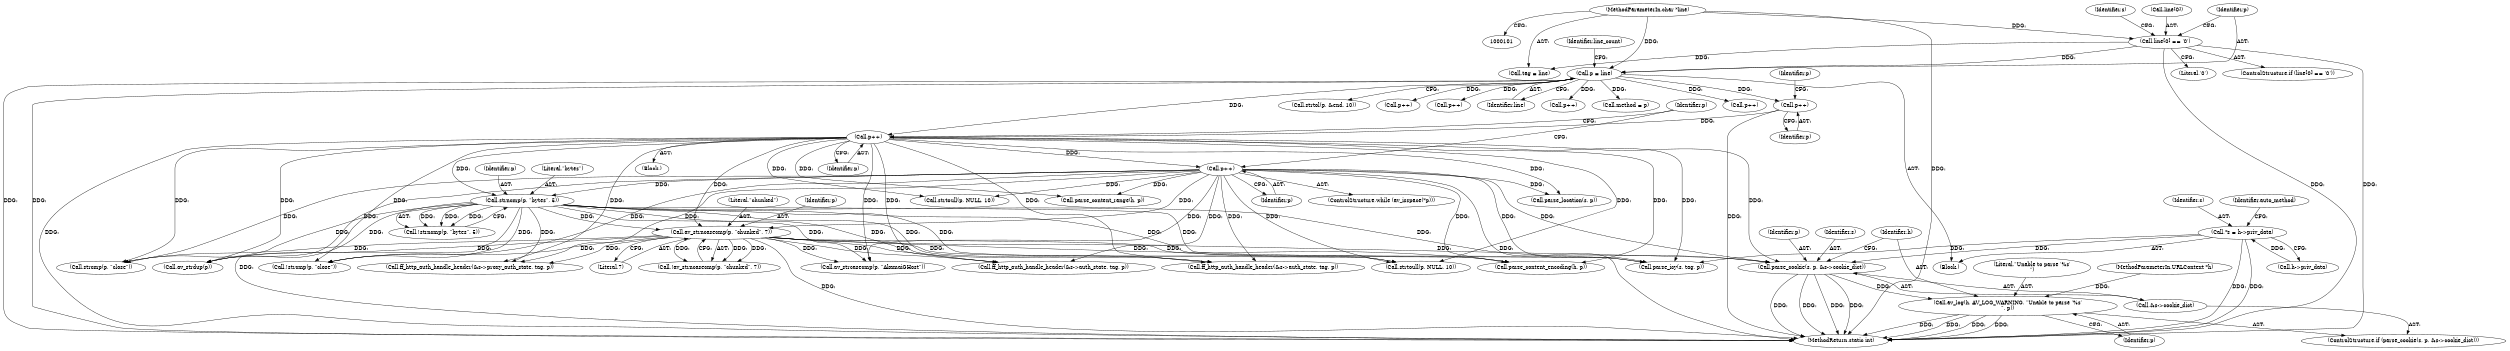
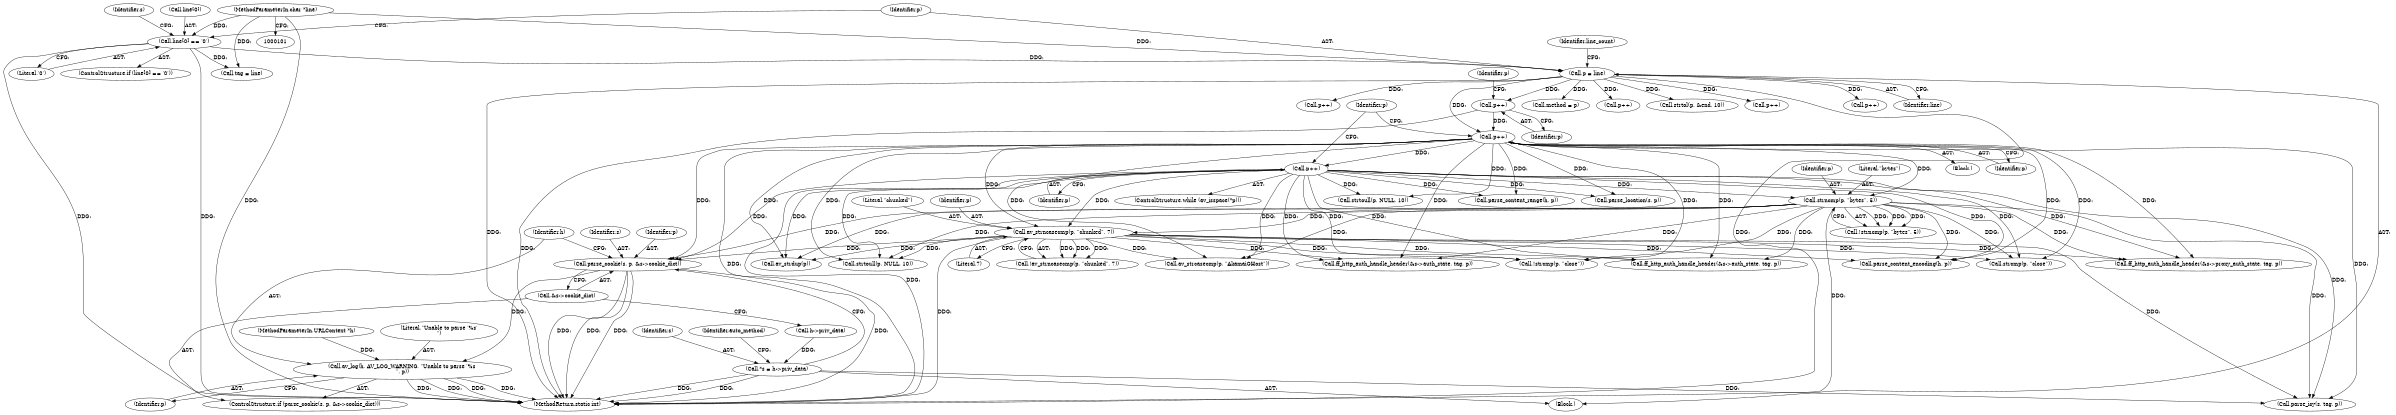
(1544, 42) -> (245, 42)
none -> (102, 58)
(1433, 90) -> (1654, 90)
(2287, 245) -> (701, 310)
(2043, 249) -> (860, 312)
(1908, 287) -> (581, 280)
